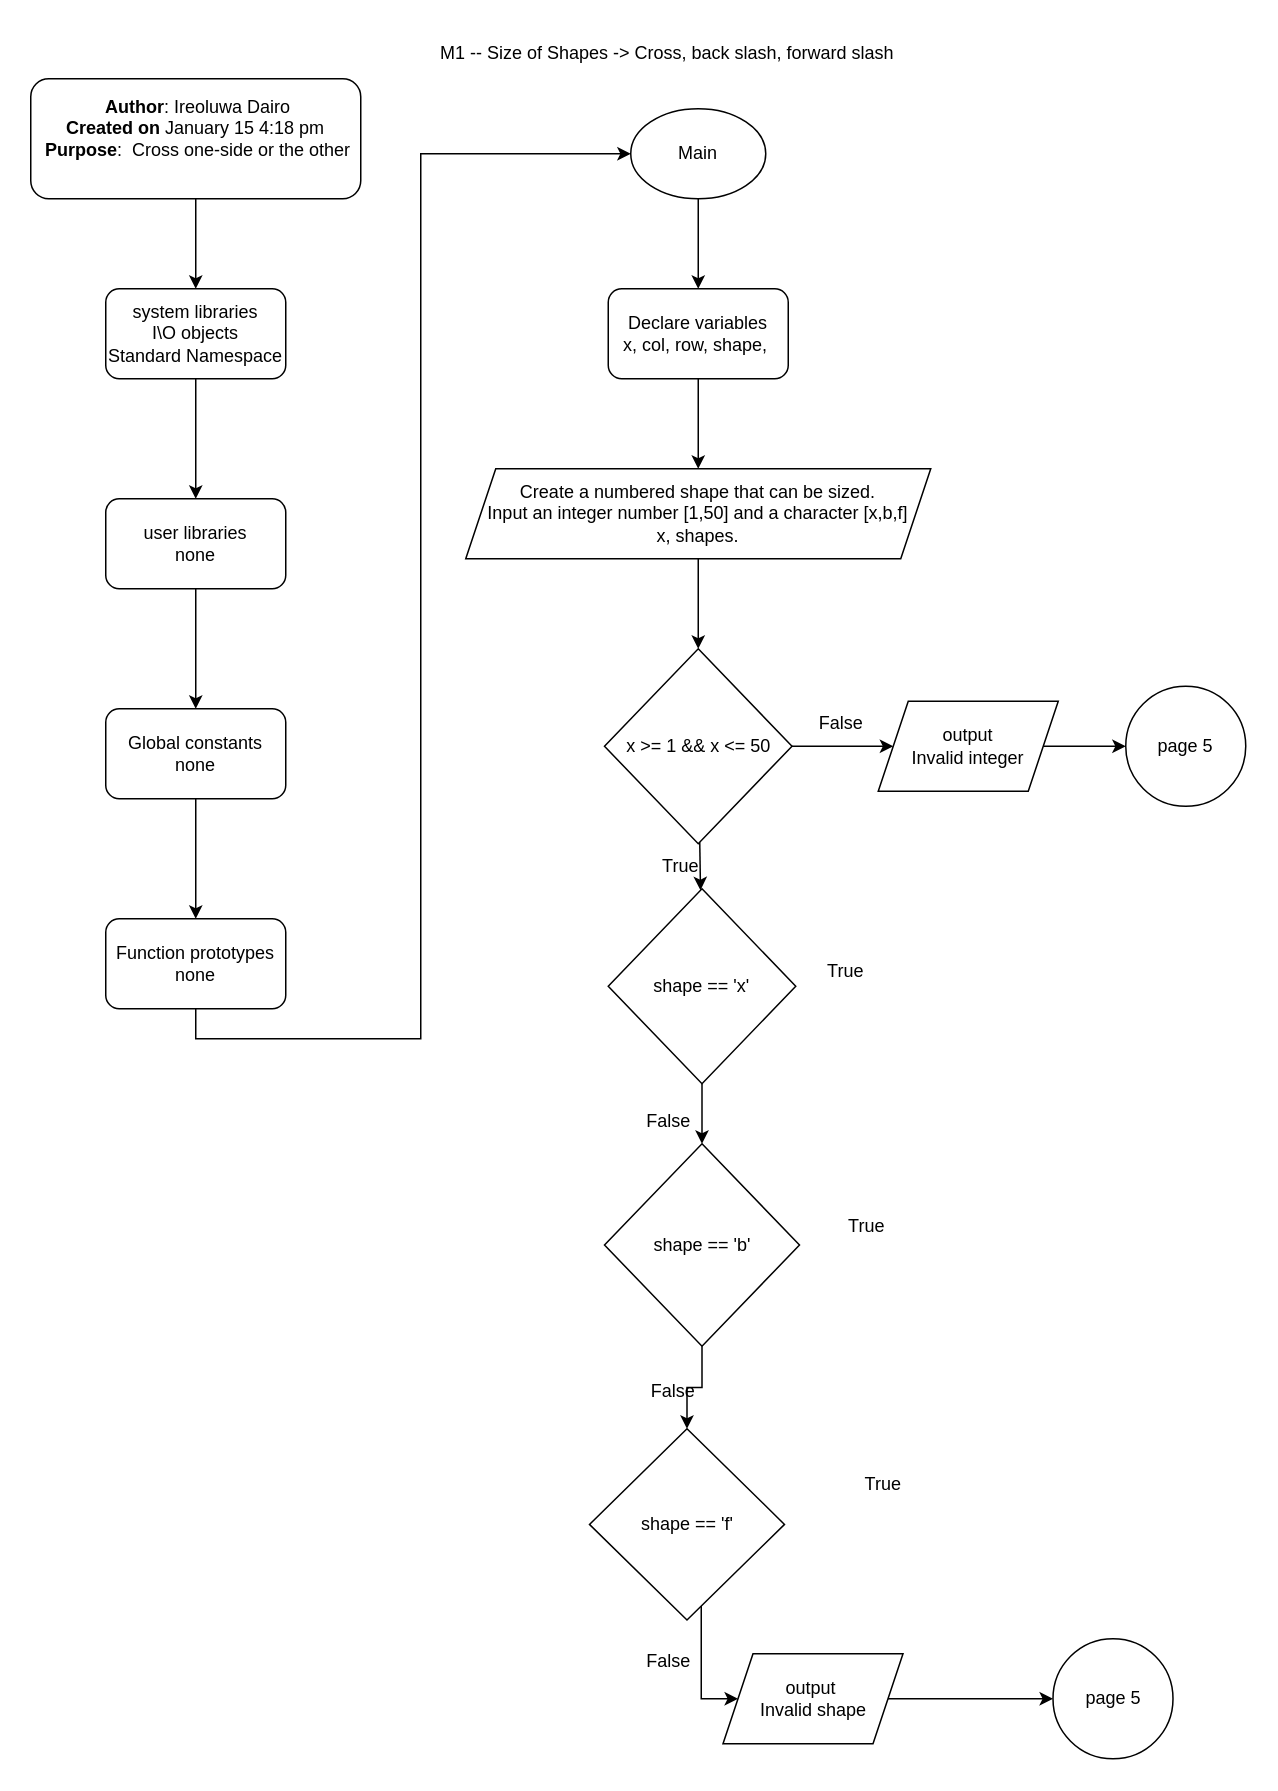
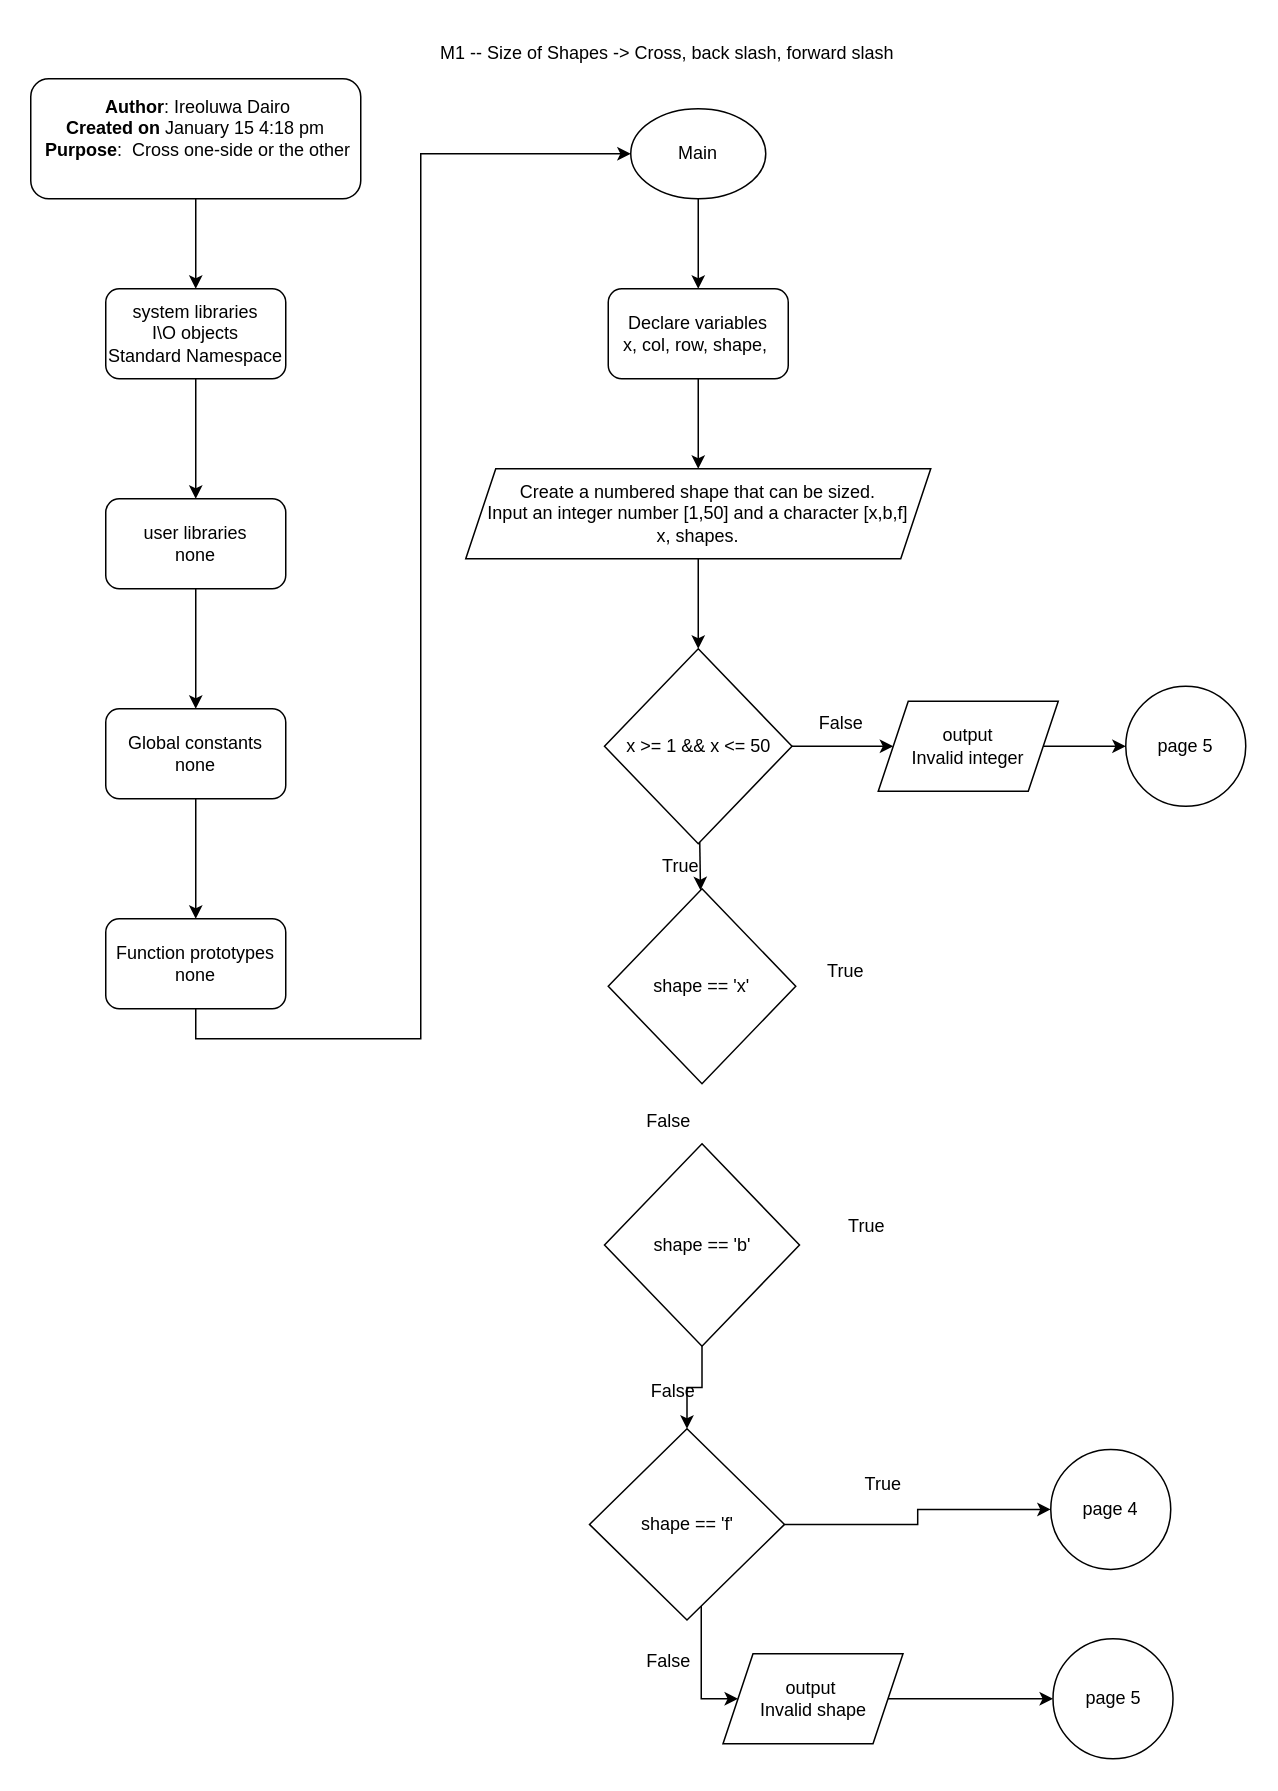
(702, 1109) -> none
none -> (1111, 1509)
none -> (918, 1522)
